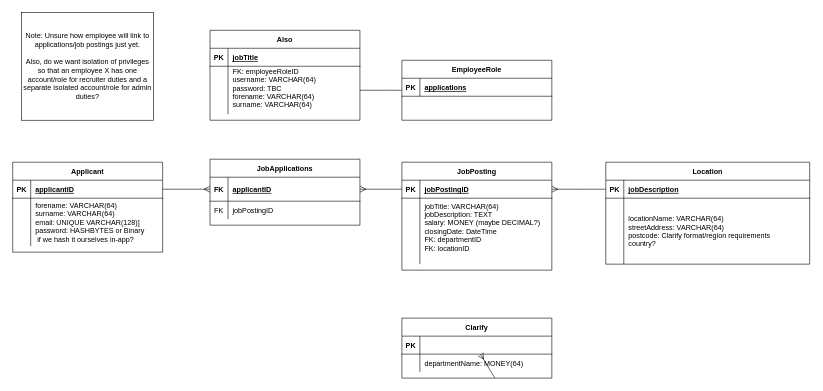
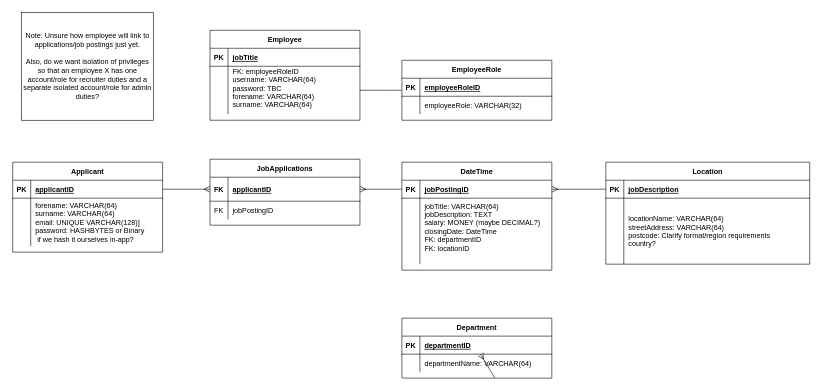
(284, 40) -> (284, 40)
(446, 88) -> (451, 88)
none -> (486, 105)
(476, 172) -> (476, 172)
(476, 328) -> (476, 328)
none -> (486, 345)
(473, 364) -> (477, 364)
